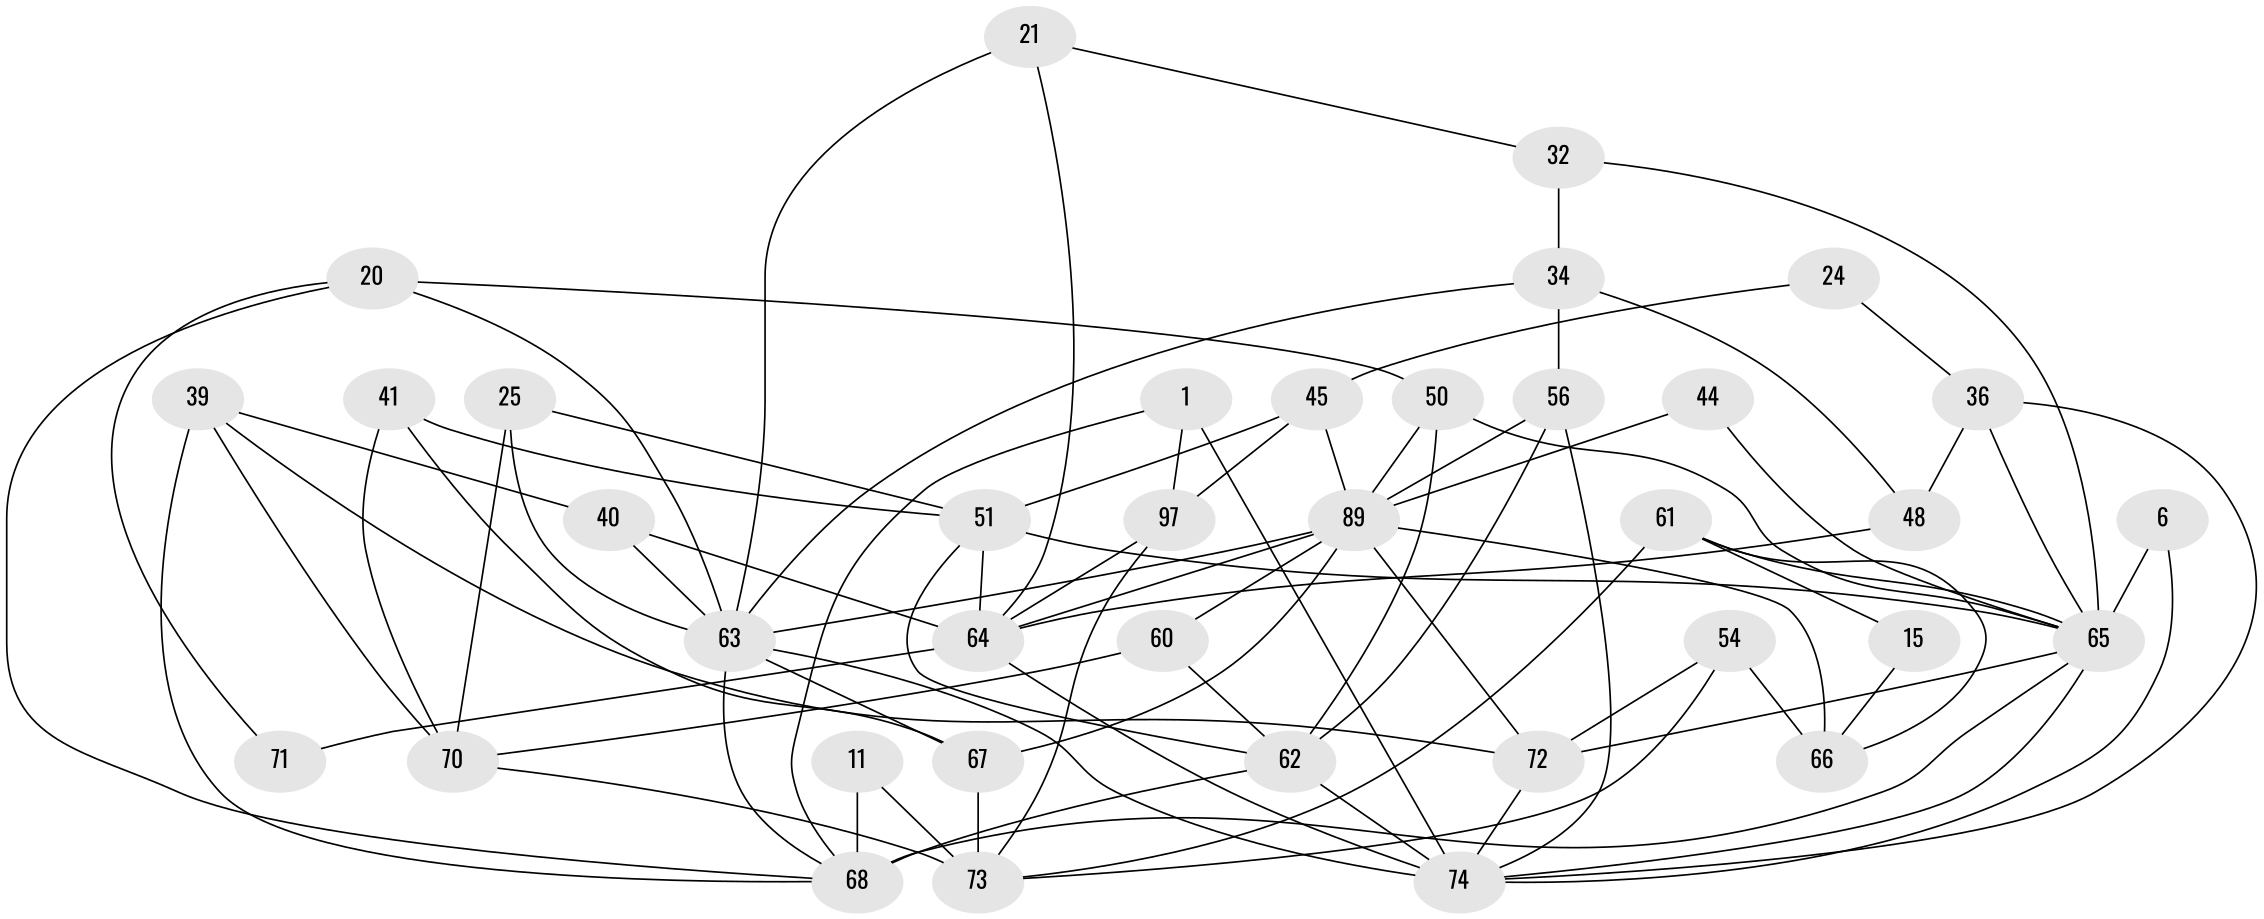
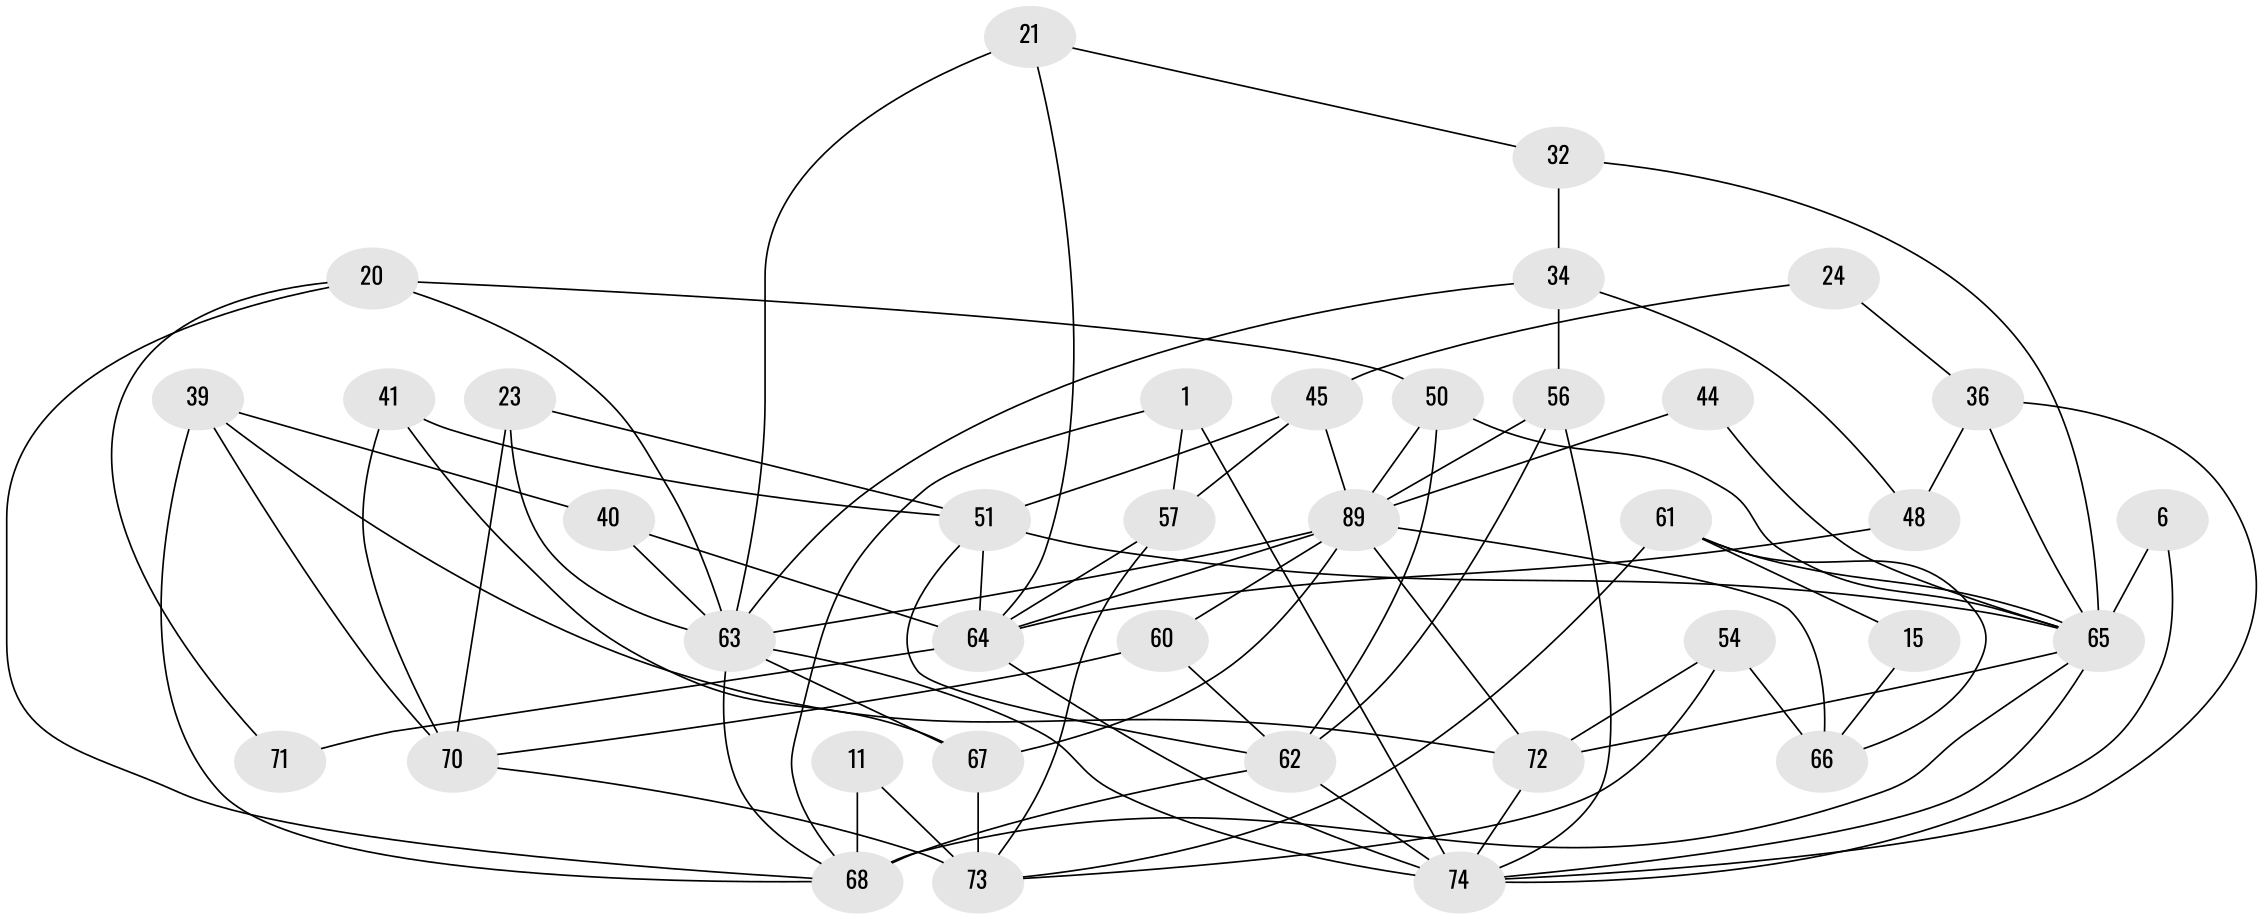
(510, 399) -> (510, 399)
(1169, 520) -> (1169, 520)
